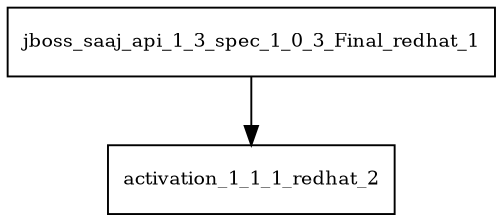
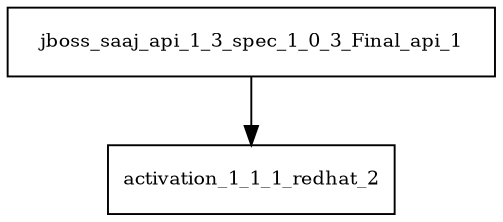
(251, 42) -> (251, 42)
